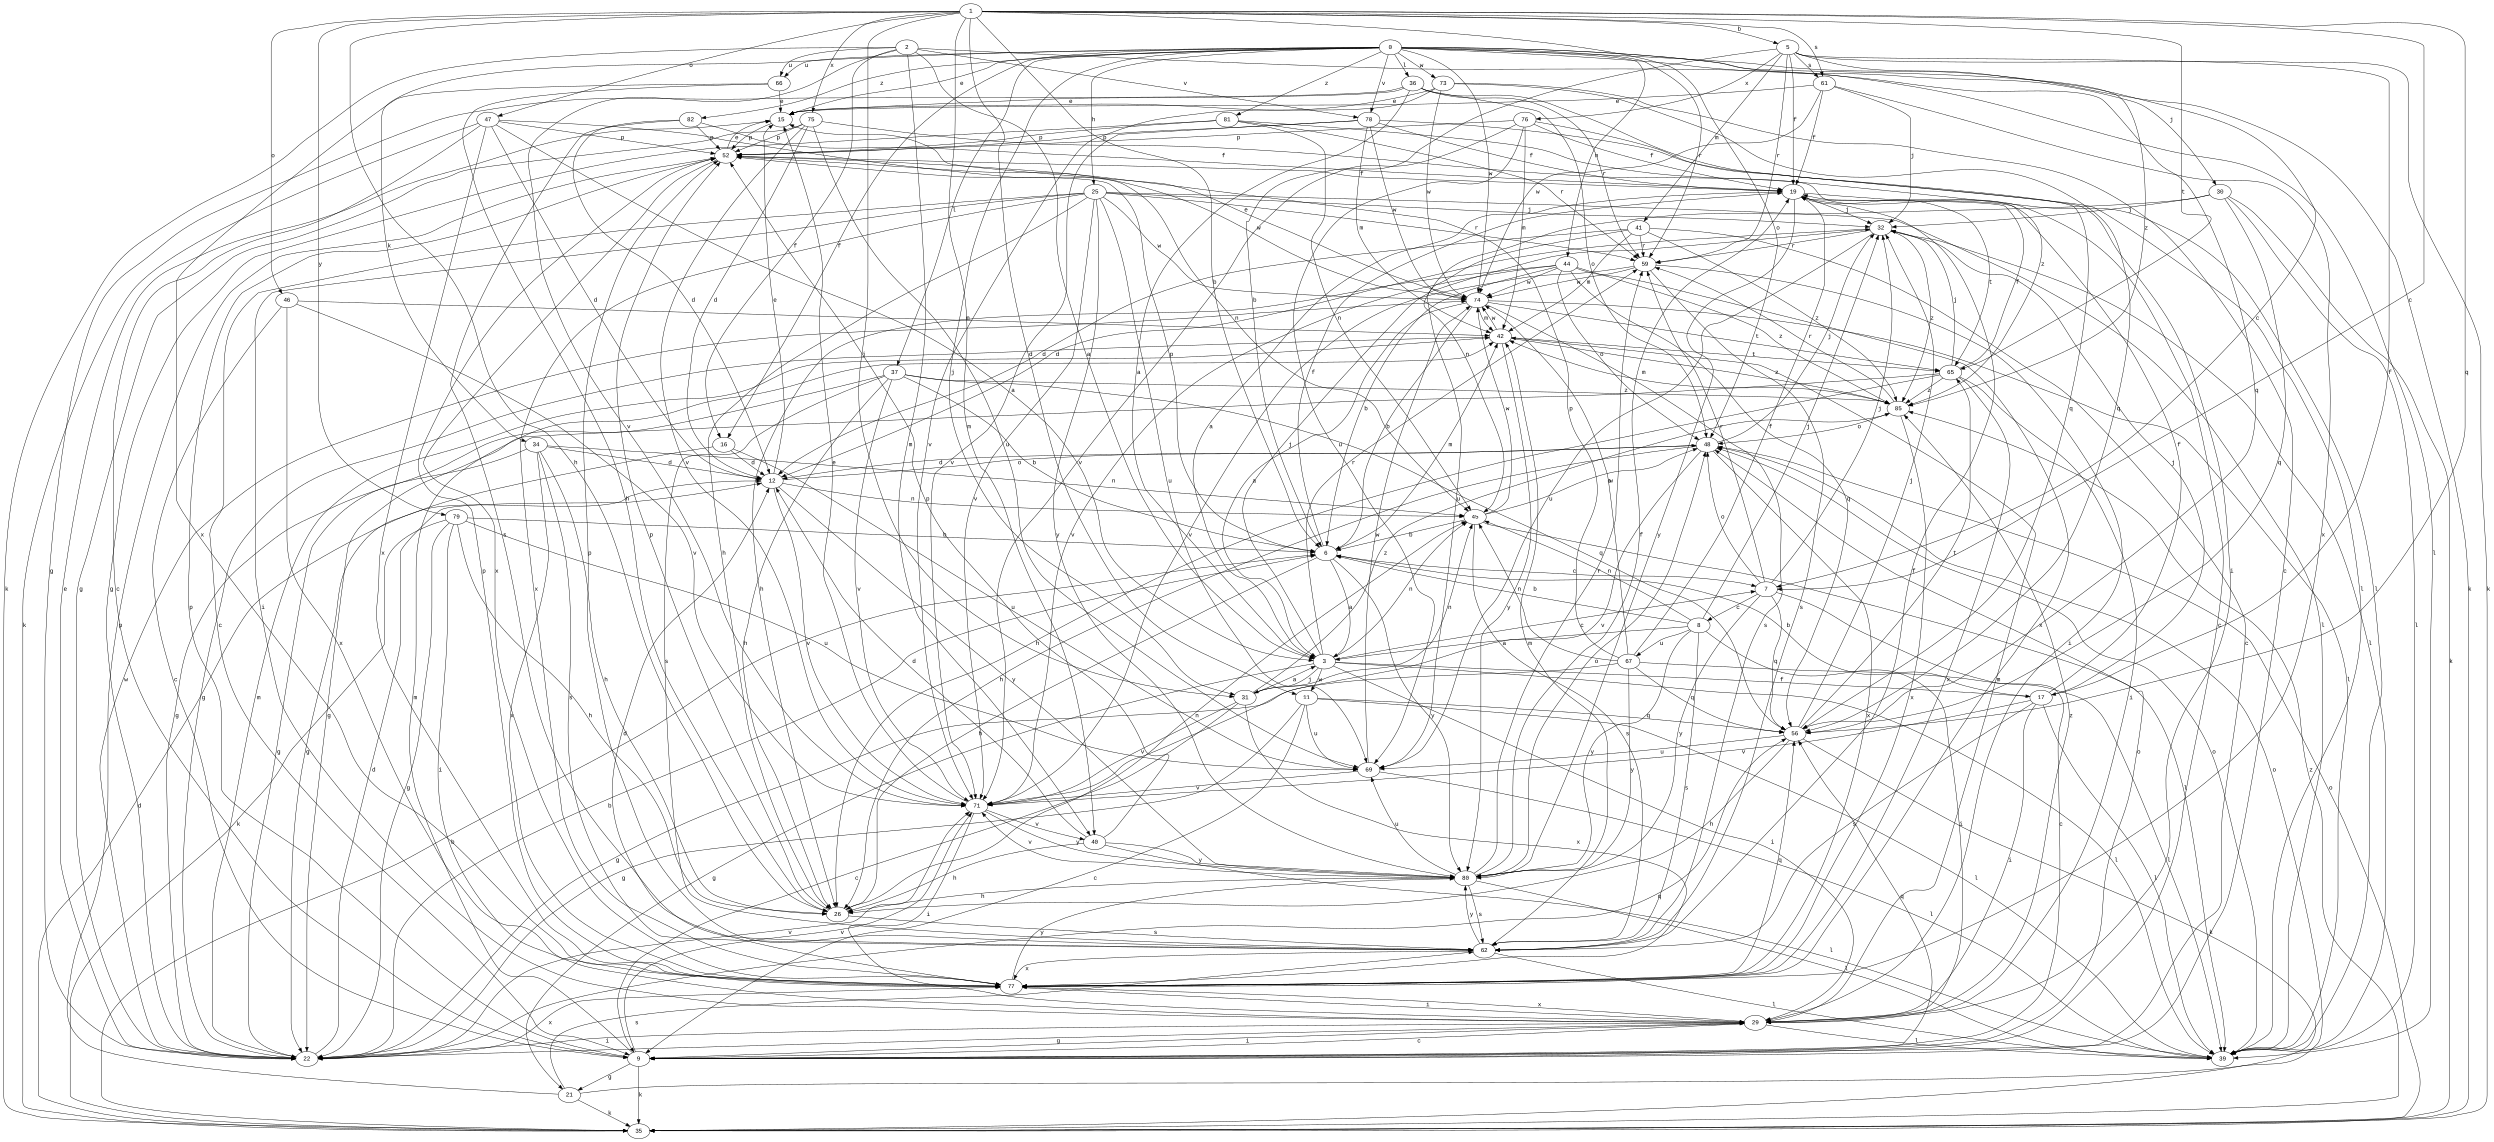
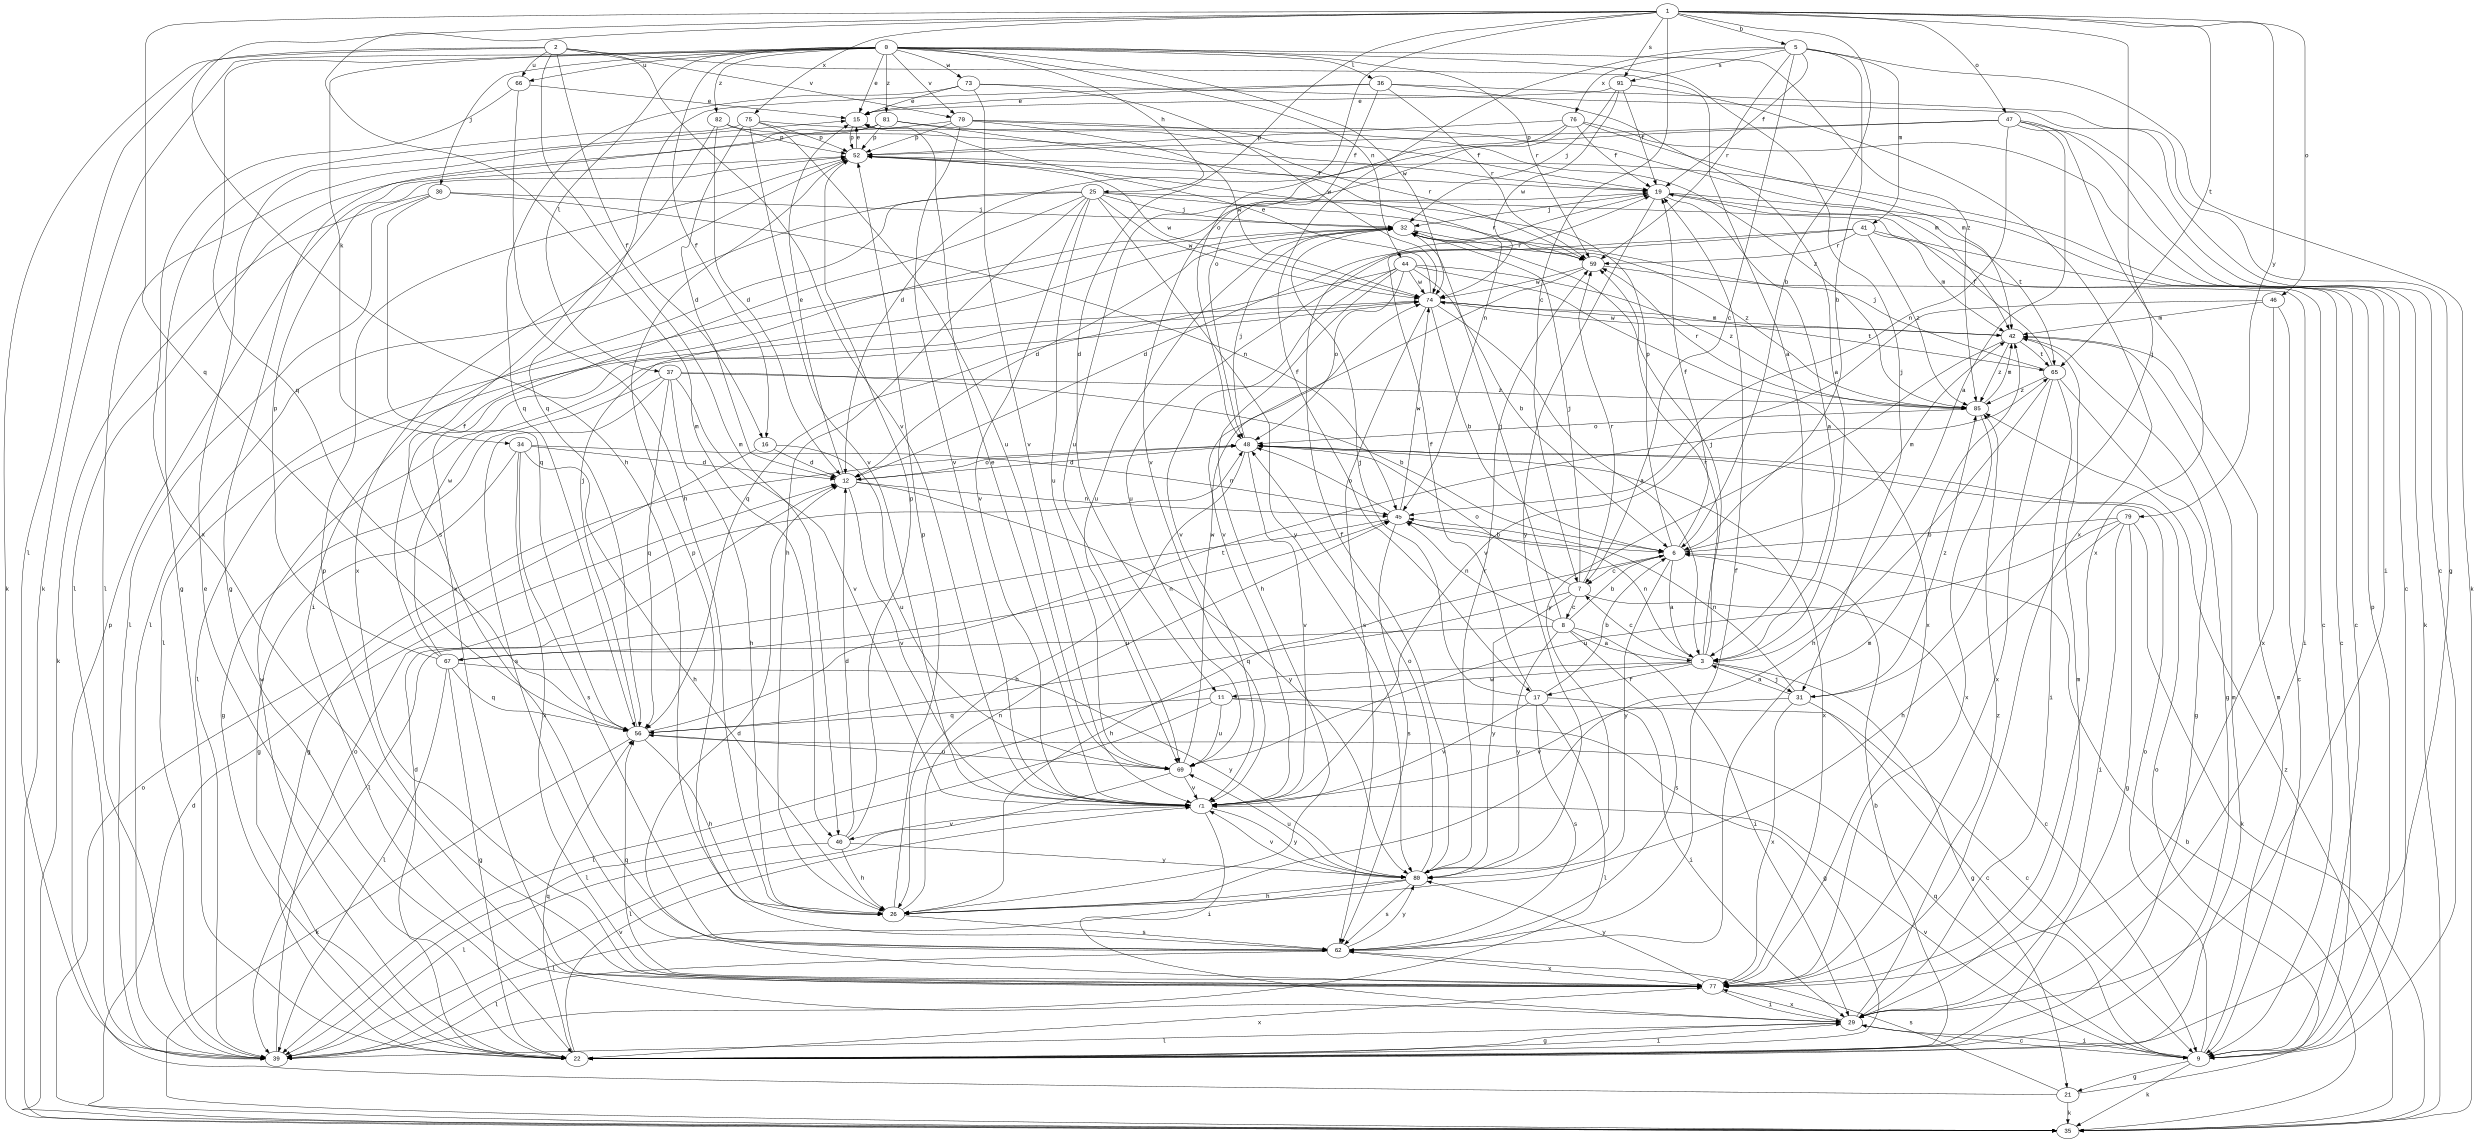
(1824, 83) -> (1620, 83)
(1781, 658) -> none
(1665, 812) -> none
